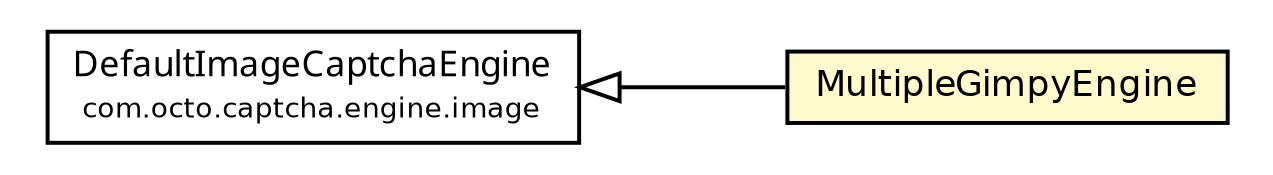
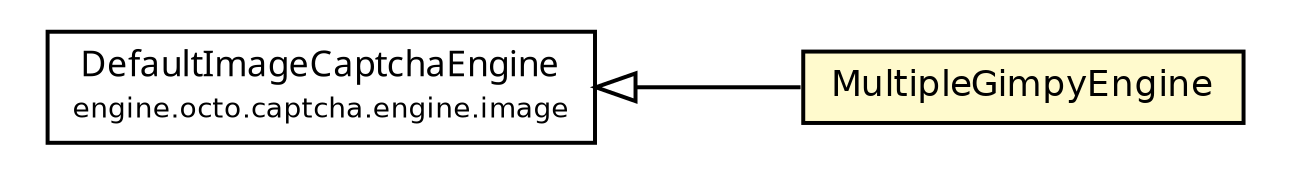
(313, 109) -> (321, 109)
